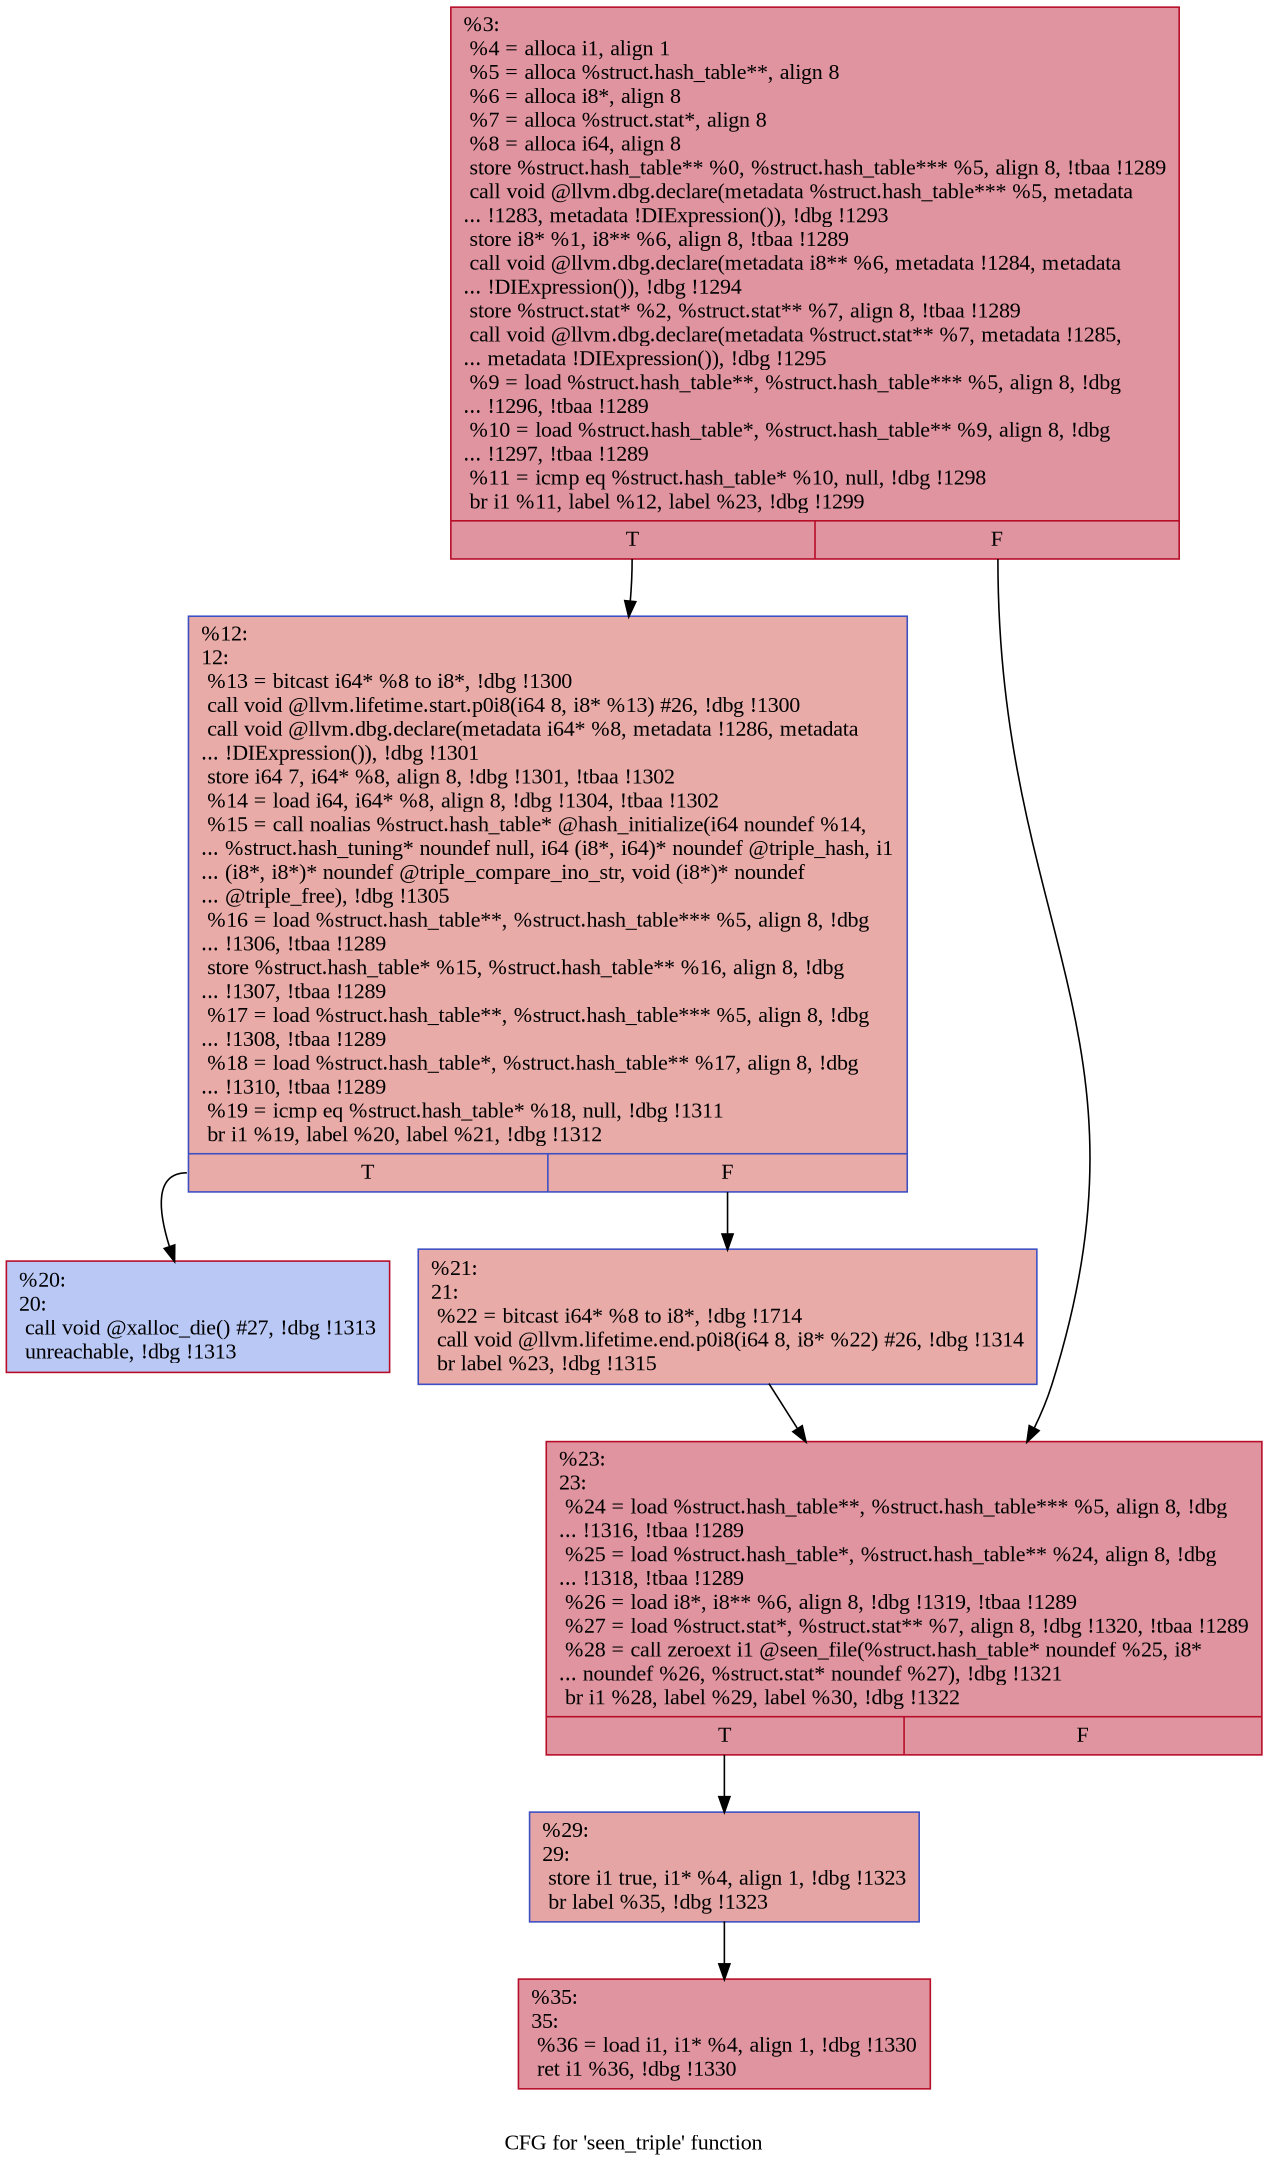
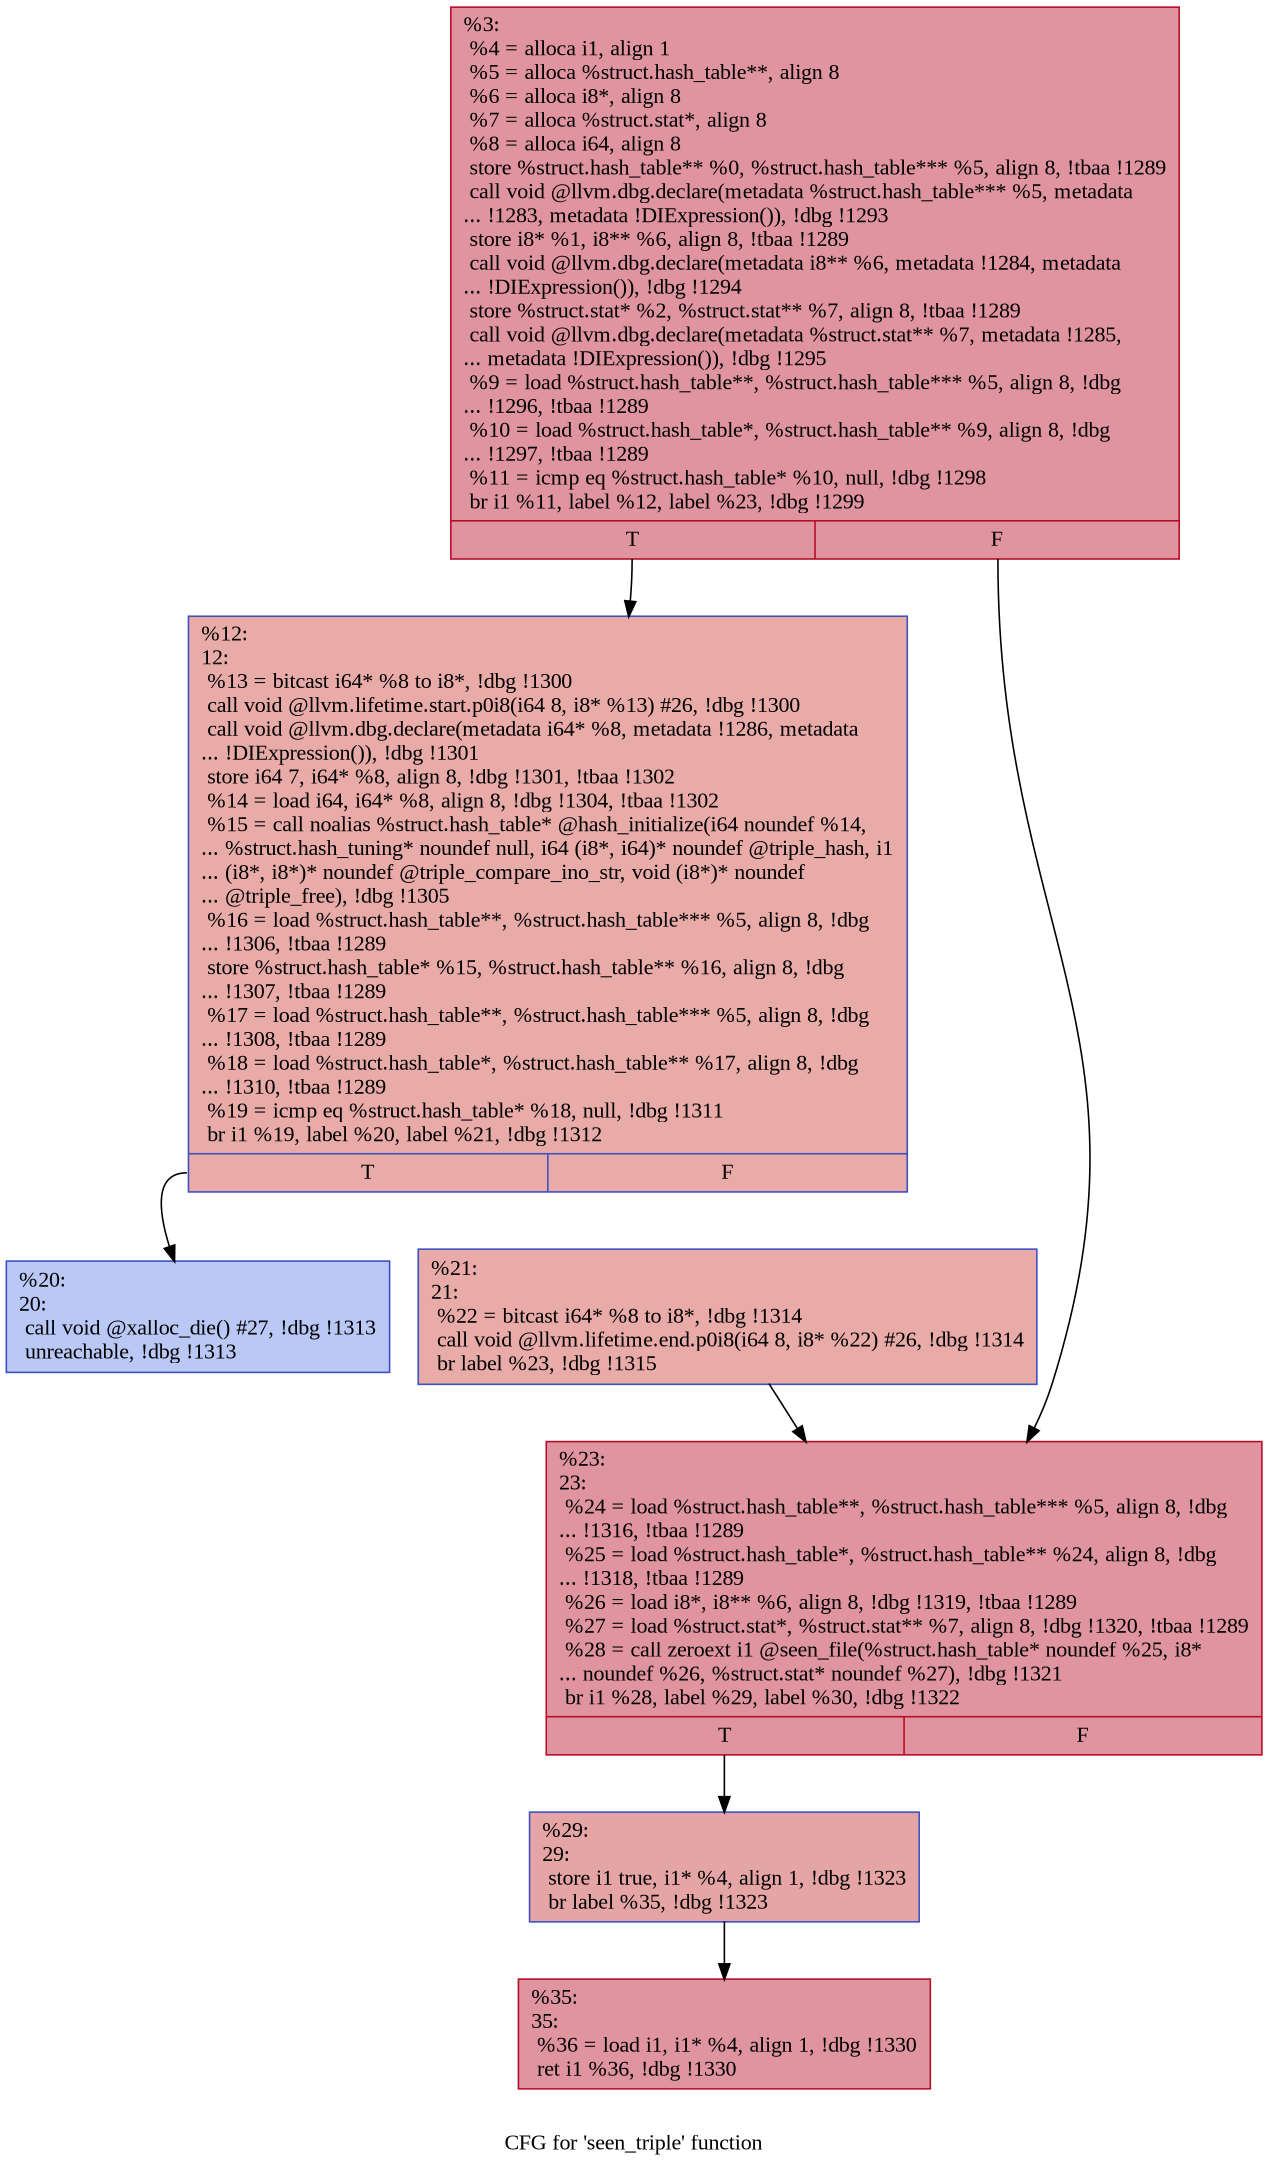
(728, 1213) -> none
(617, 1316) -> (617, 1316)
(198, 1317) -> (198, 1317)
